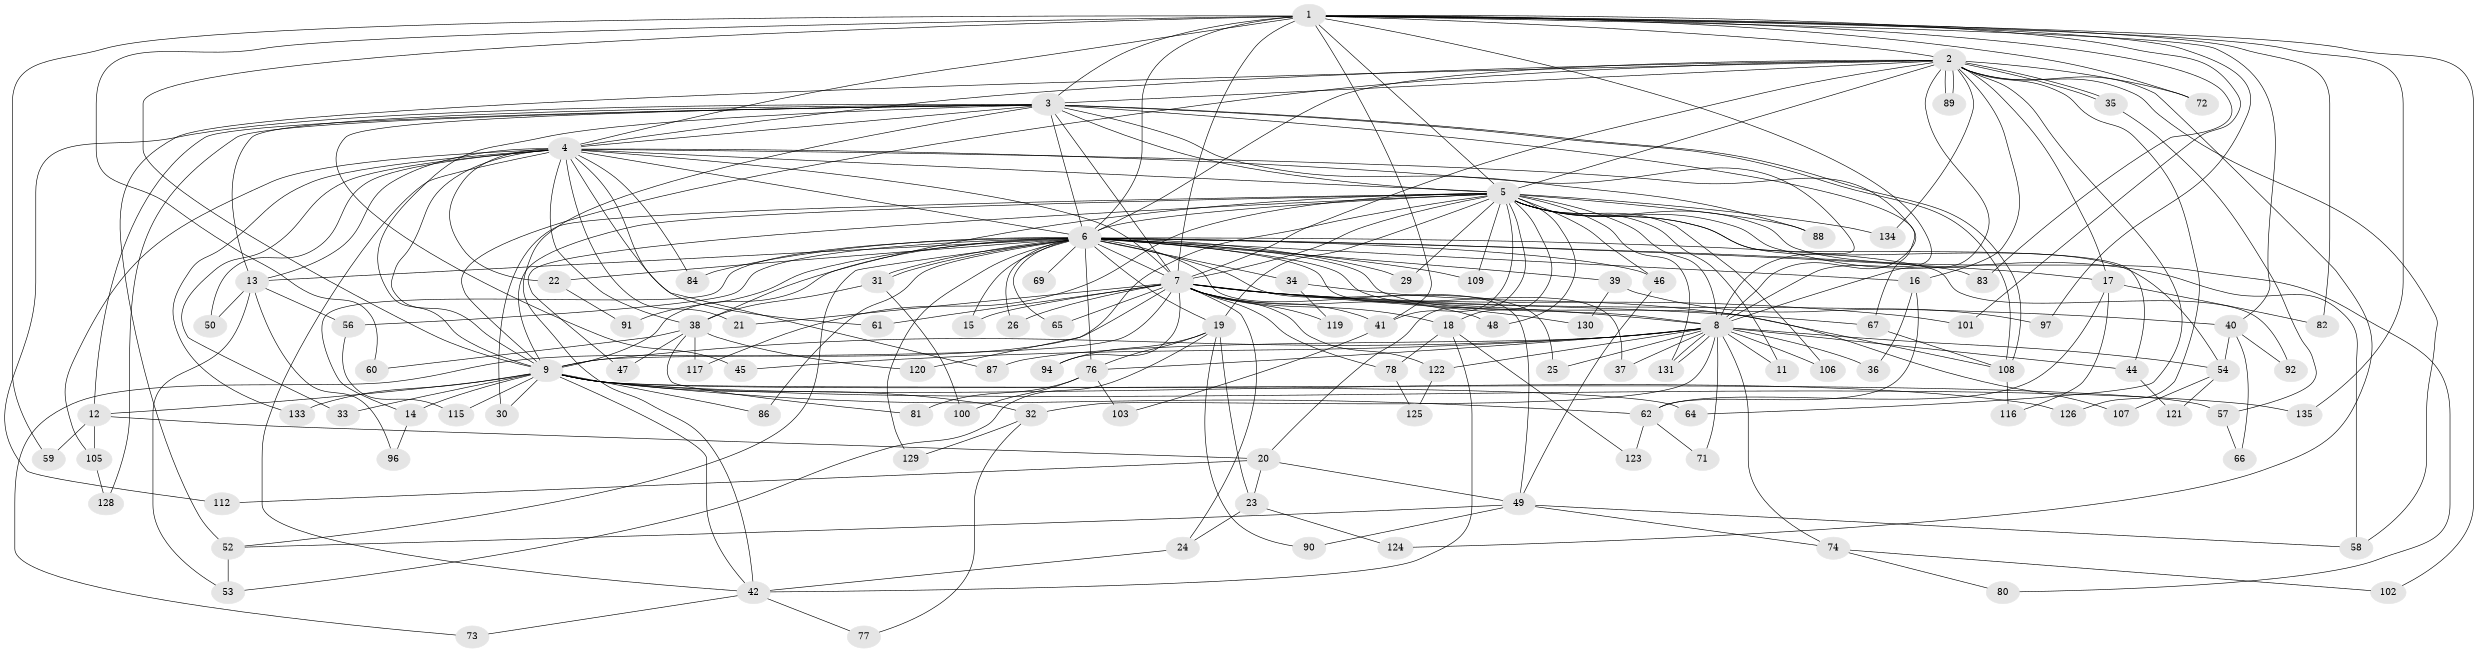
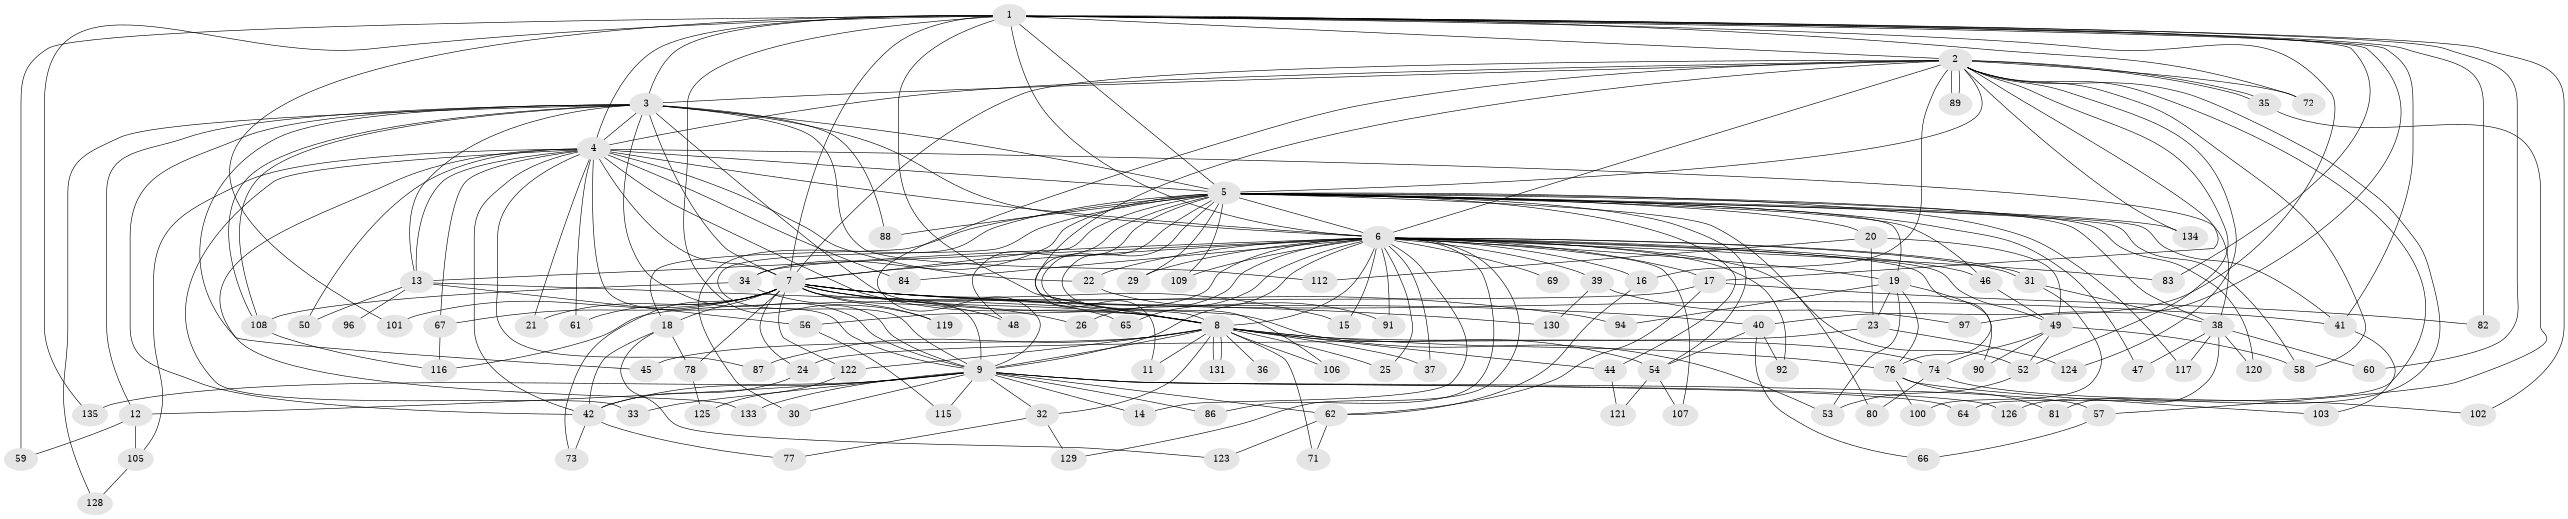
(1656, 257) -> (966, 269)
(1900, 328) -> none
(1965, 357) -> (440, 348)
(402, 437) -> none
(679, 440) -> none
